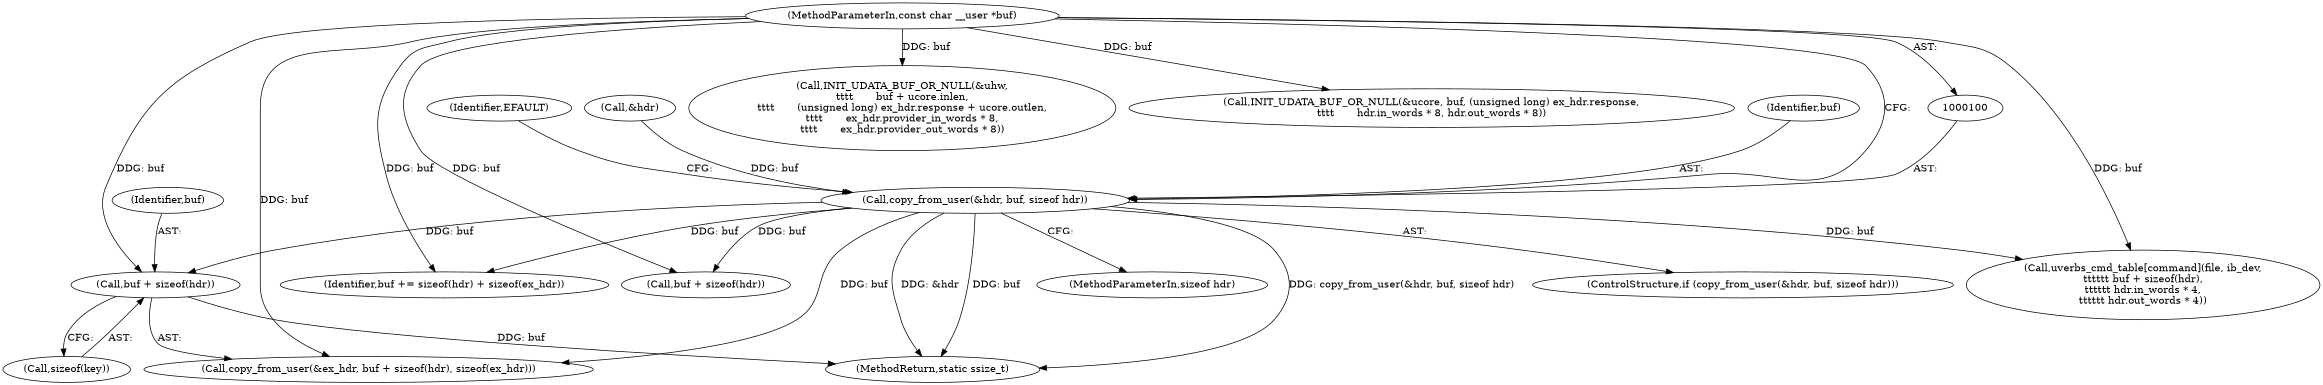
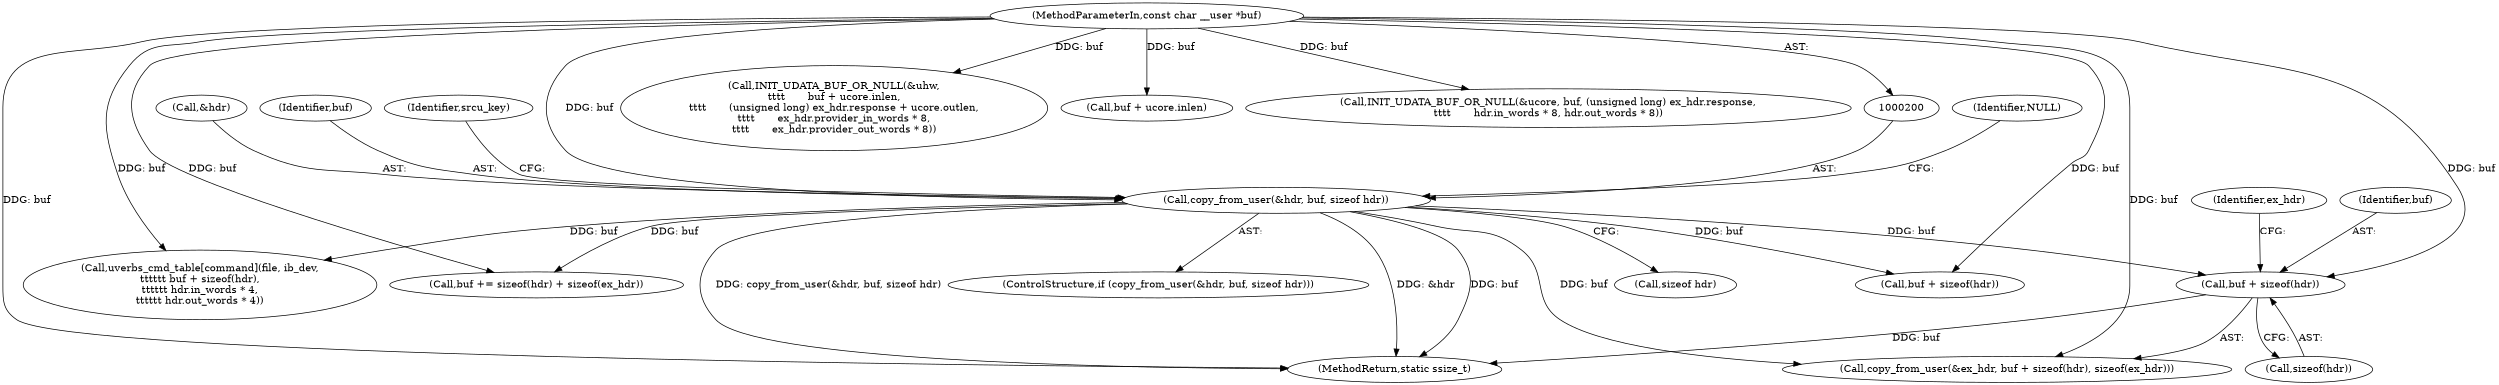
none -> (459, 108)
(499, 108) -> (2017, 108)
none -> (1147, 108)
(1899, 108) -> (590, 108)
(1965, 108) -> (1902, 108)
(775, 169) -> (396, 169)
none -> (2259, 200)
(444, 285) -> (537, 285)
(1152, 285) -> (1676, 285)
none -> (31, 323)
(67, 369) -> (2309, 369)
